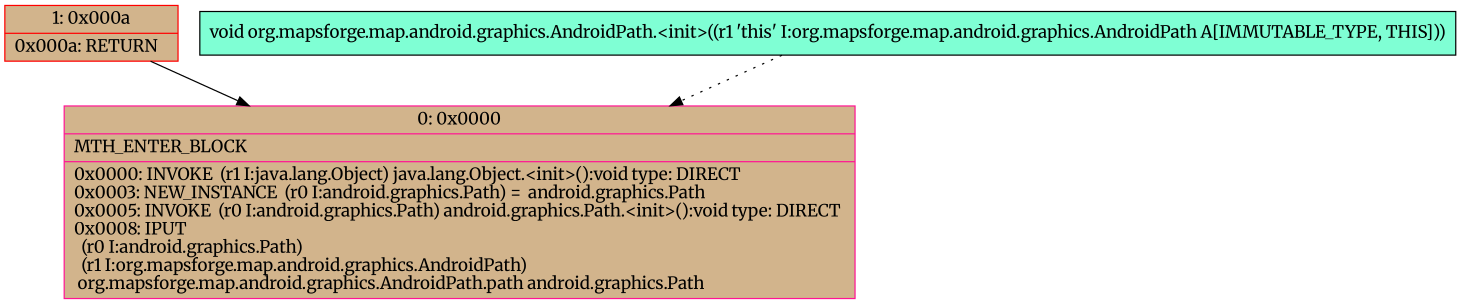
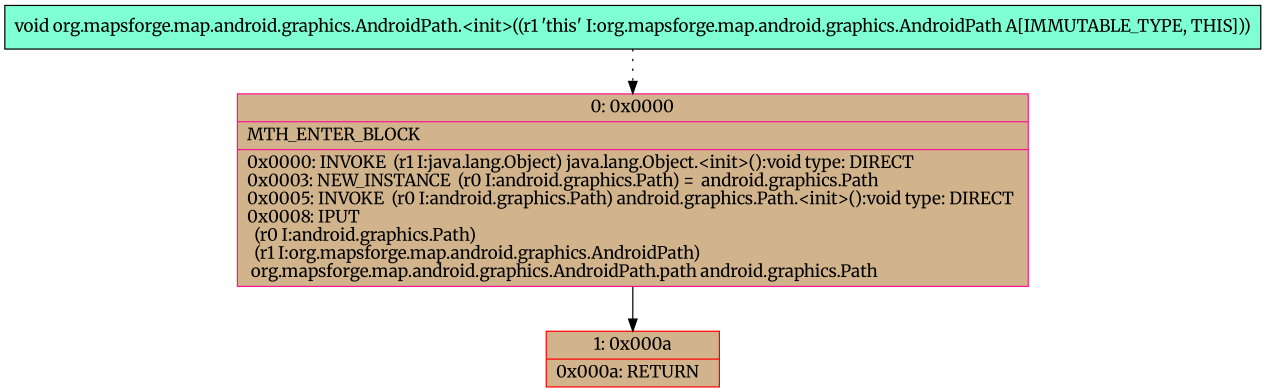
(194, 81) -> (633, 303)
